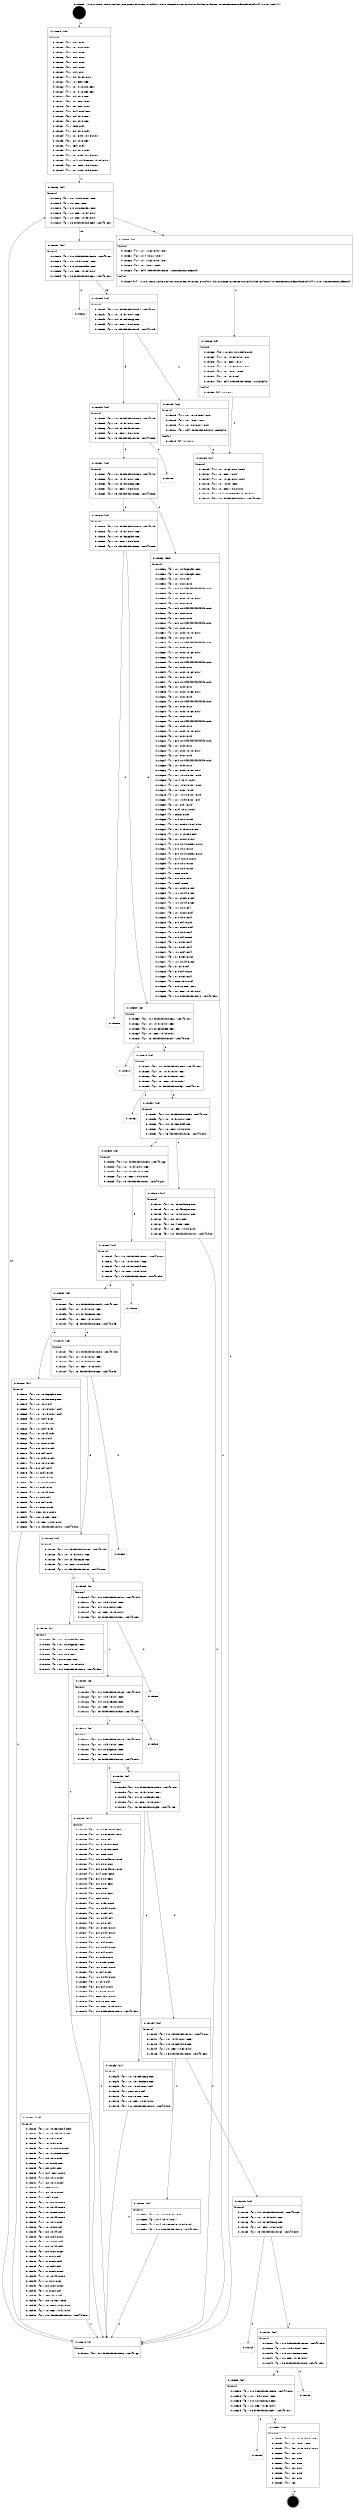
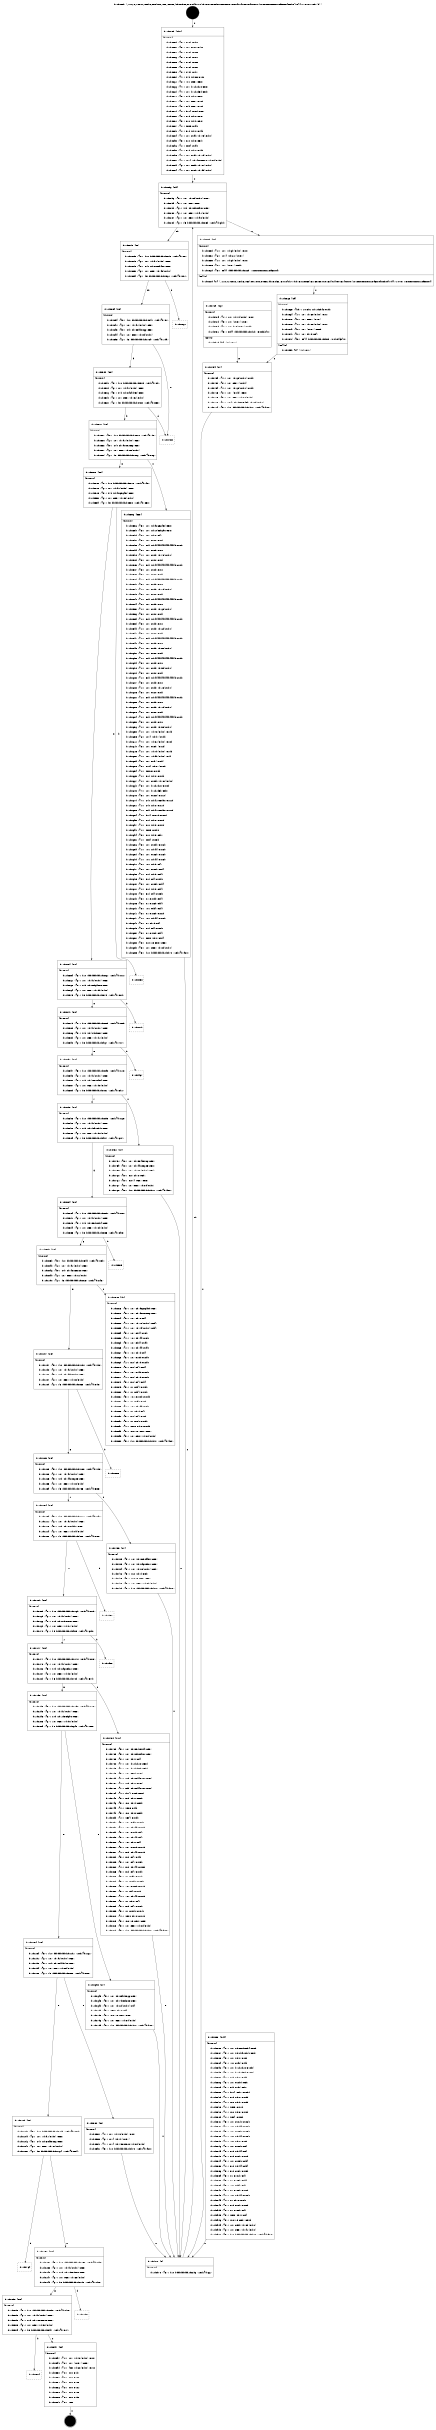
(158, 366) -> (168, 388)
(16, 1955) -> none
